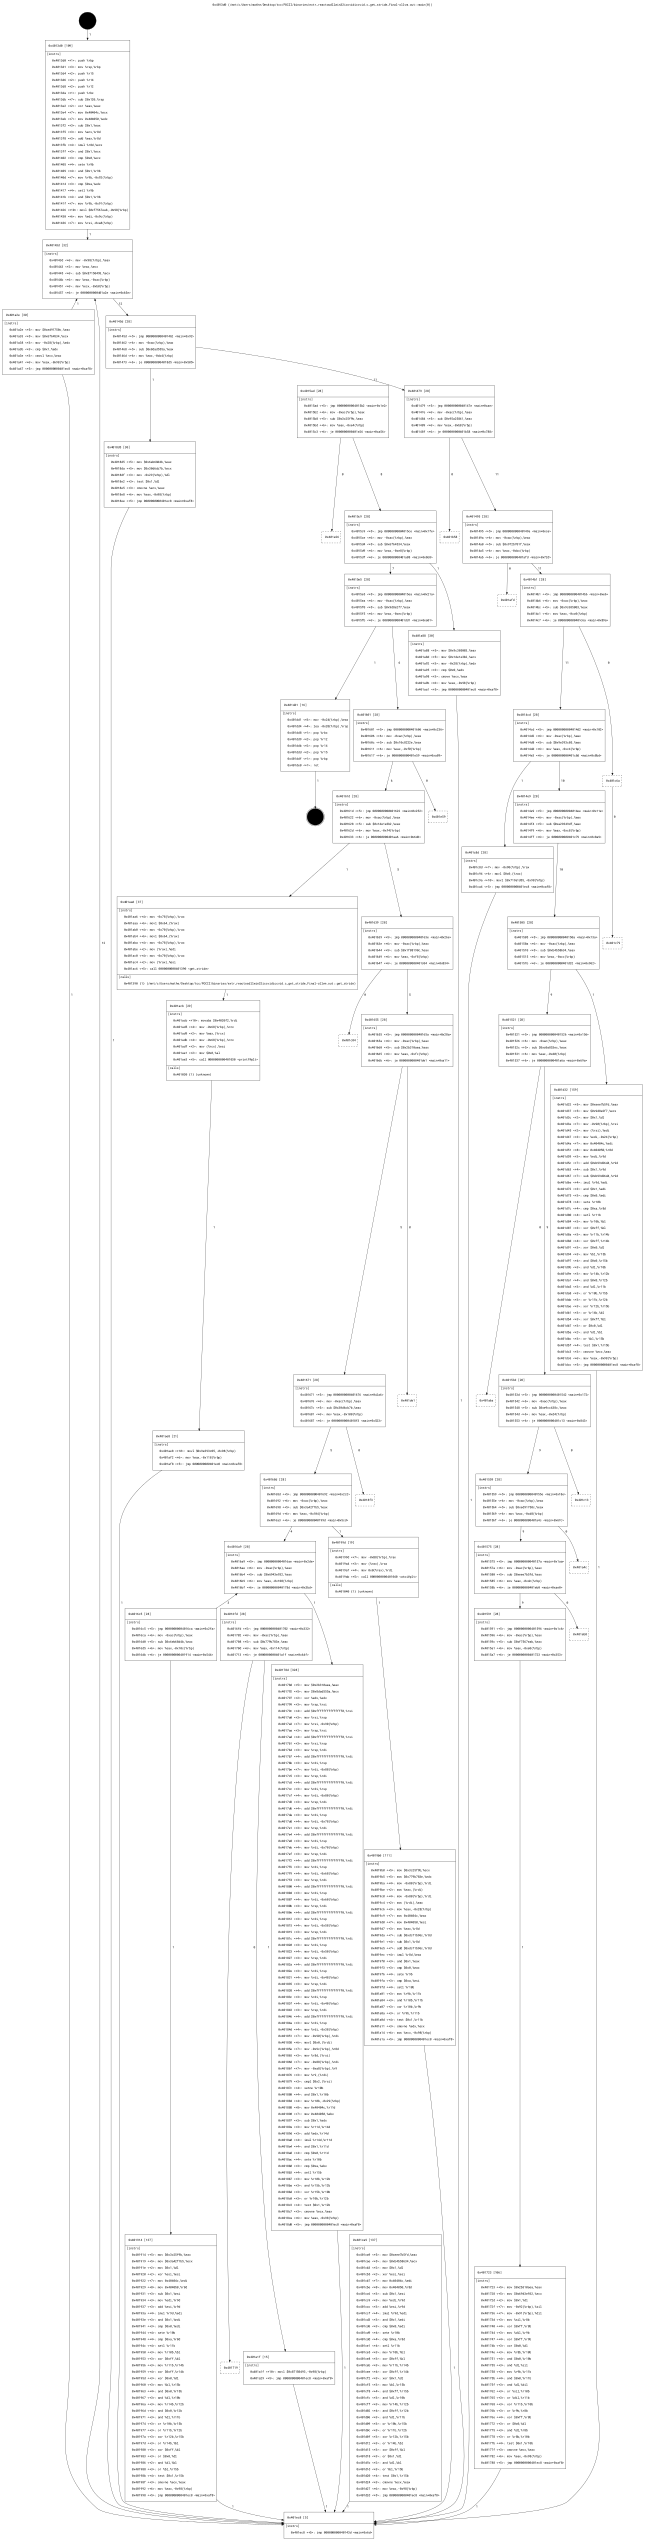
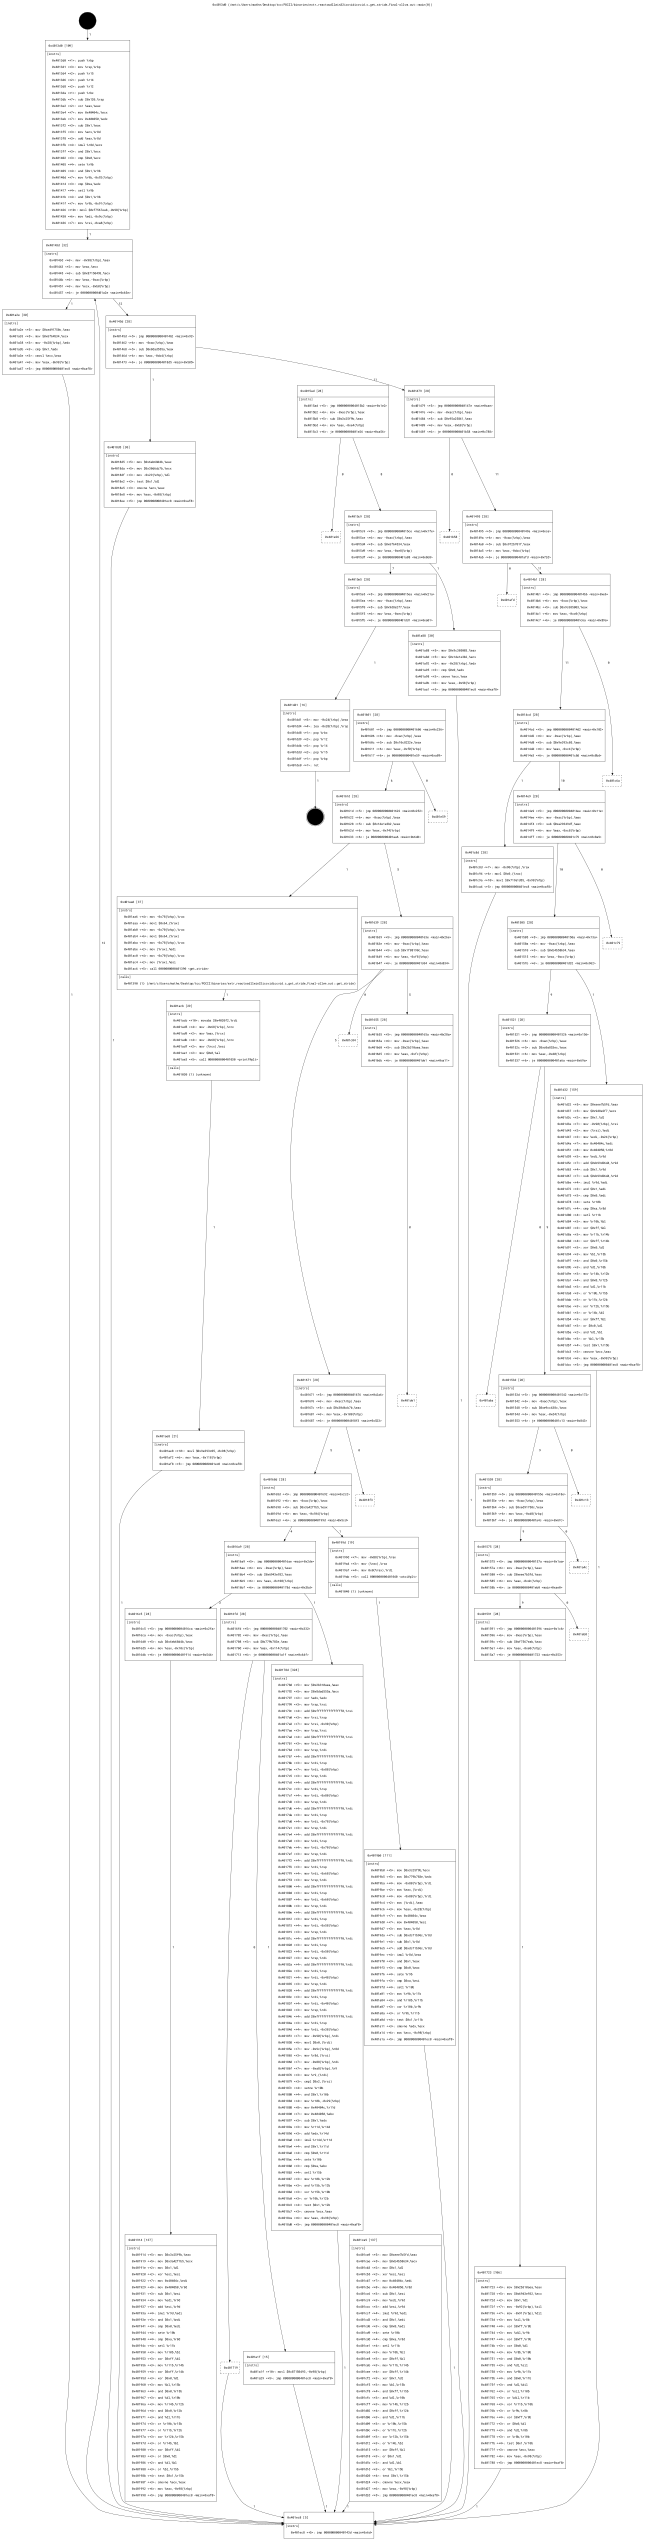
(74, 305) -> (69, 303)
(395, 667) -> none
(612, 861) -> (597, 887)
(373, 1219) -> (291, 1154)
(226, 1602) -> (221, 1600)
(248, 2513) -> (224, 2461)
